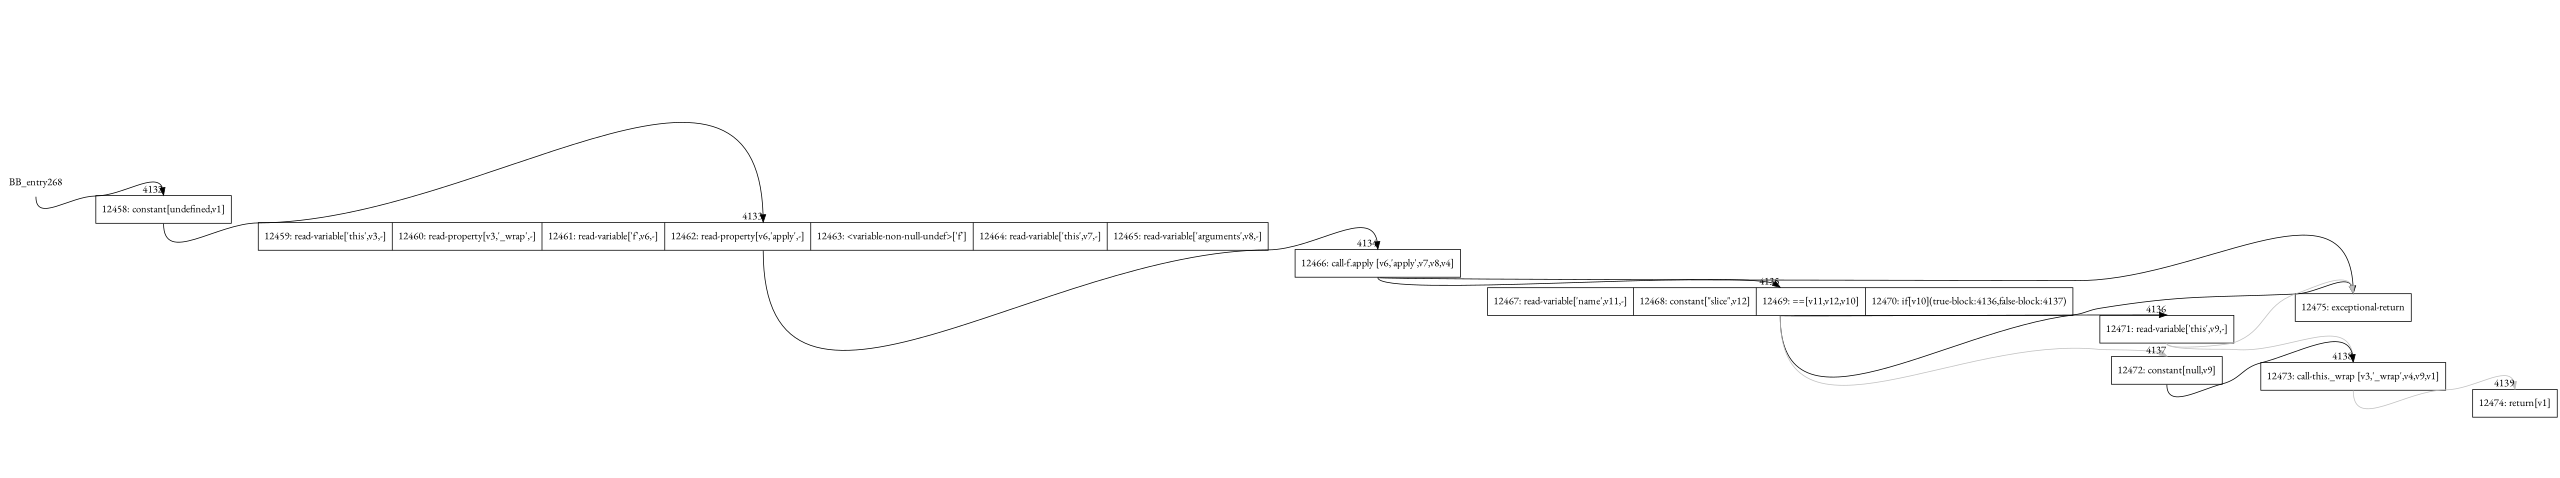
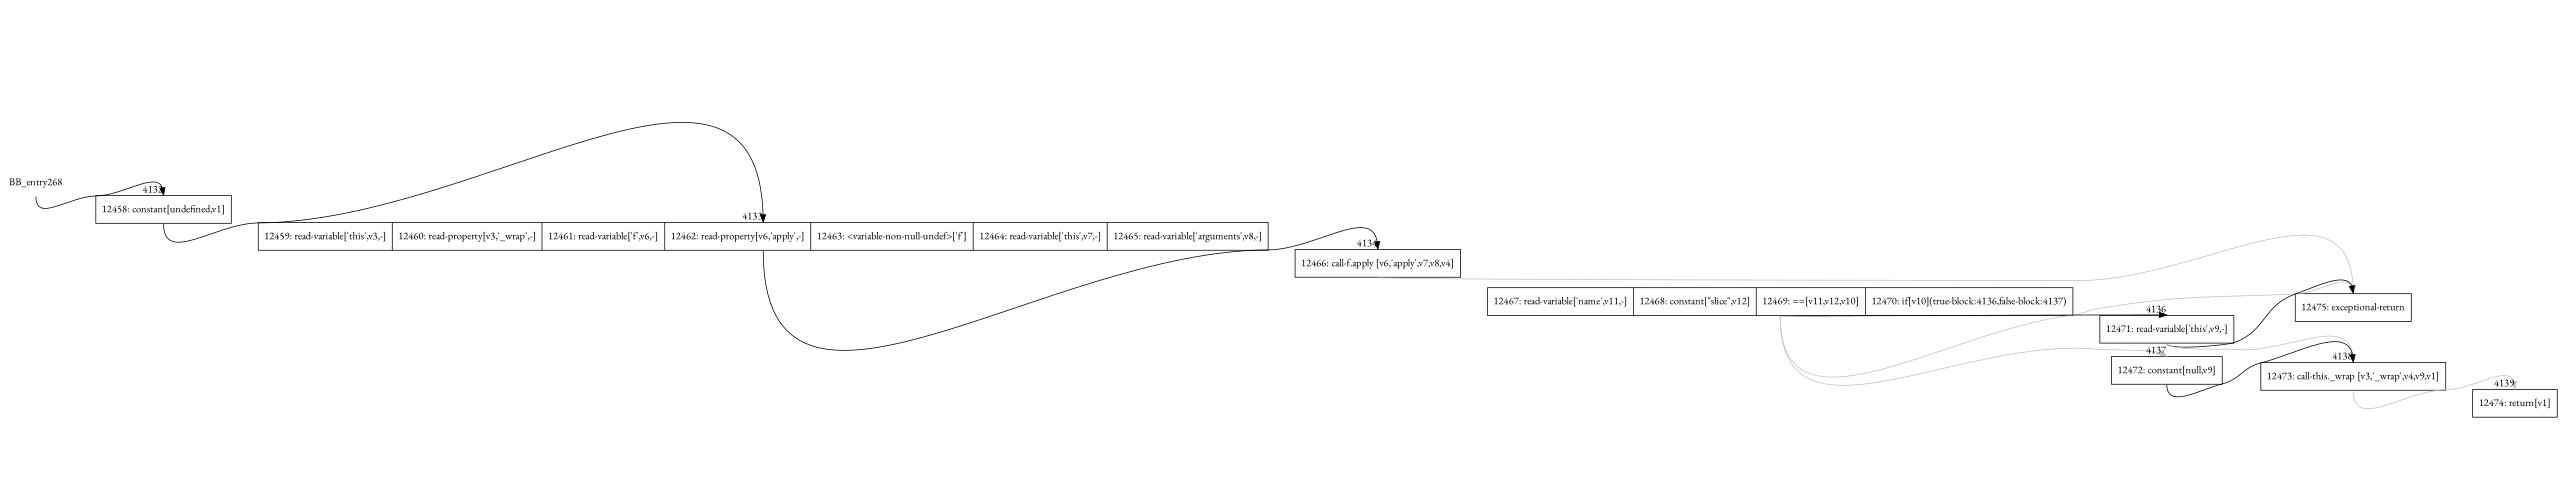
(1883, 280) -> (1883, 280)
(1526, 284) -> none
(2045, 321) -> (2045, 321)
(2262, 321) -> (2262, 321)
